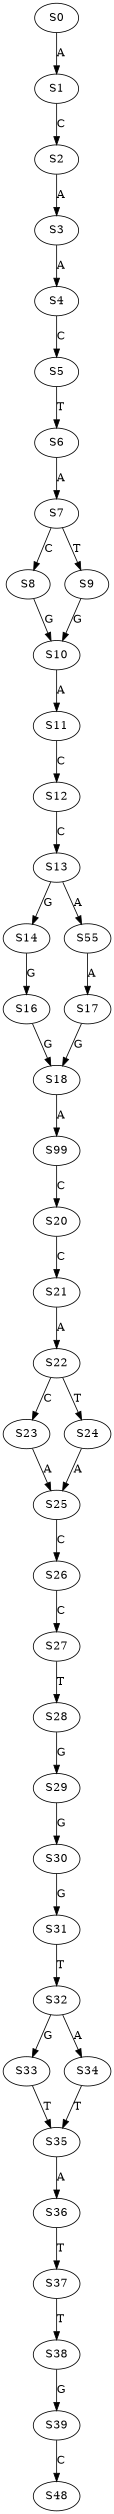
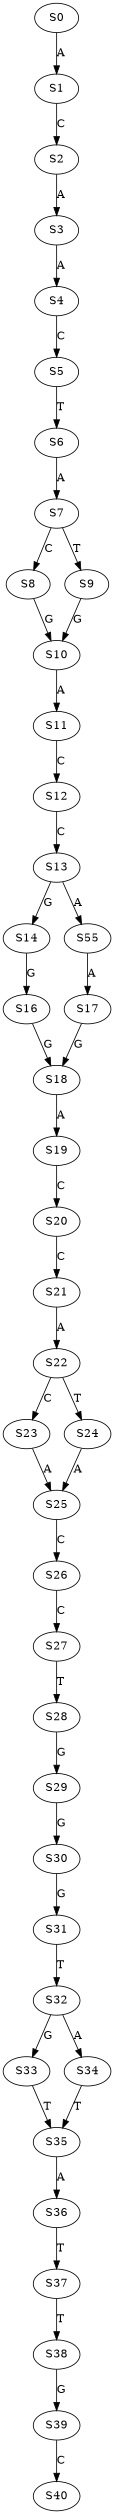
(57, 1151) -> (57, 1151)
(57, 2496) -> (57, 2496)
